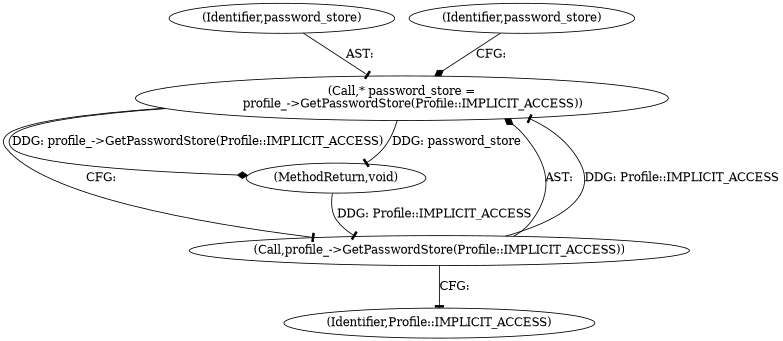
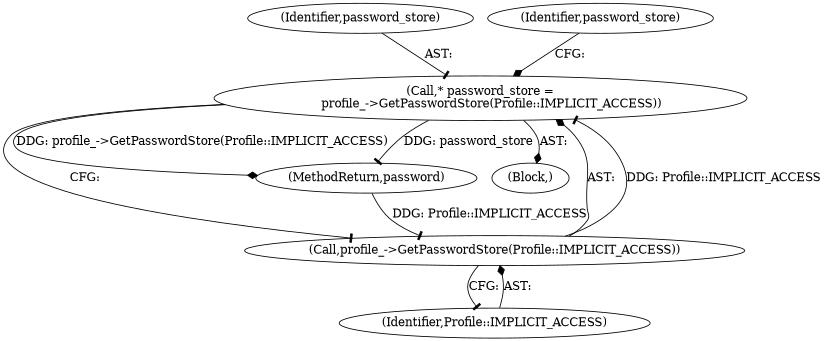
(336, 178) -> (366, 178)
none -> (531, 178)
none -> (503, 292)
